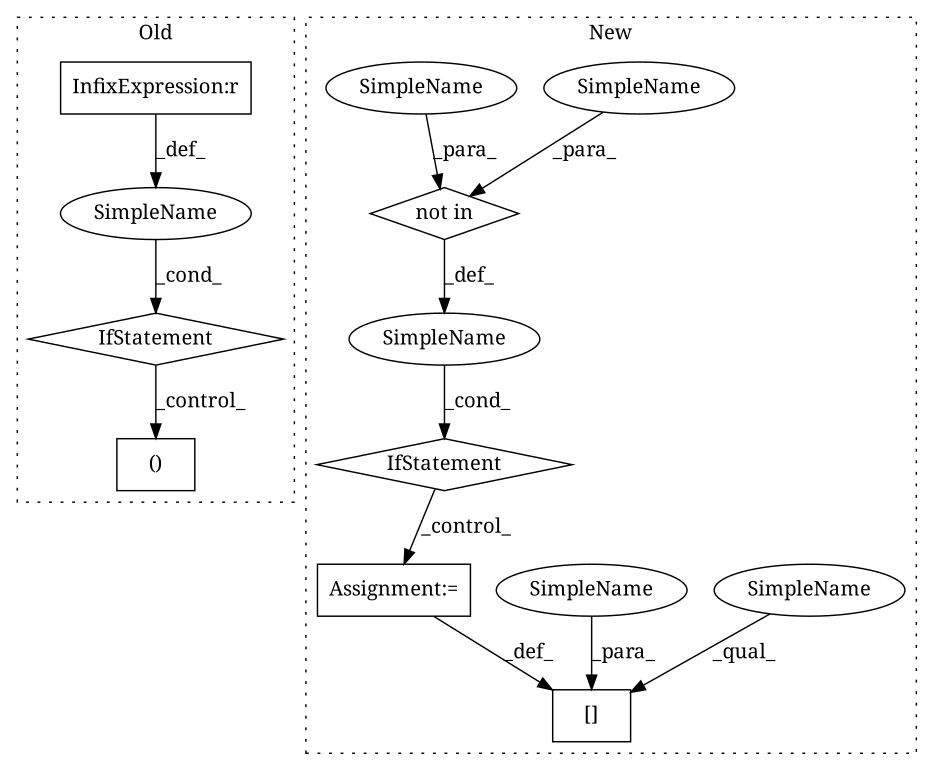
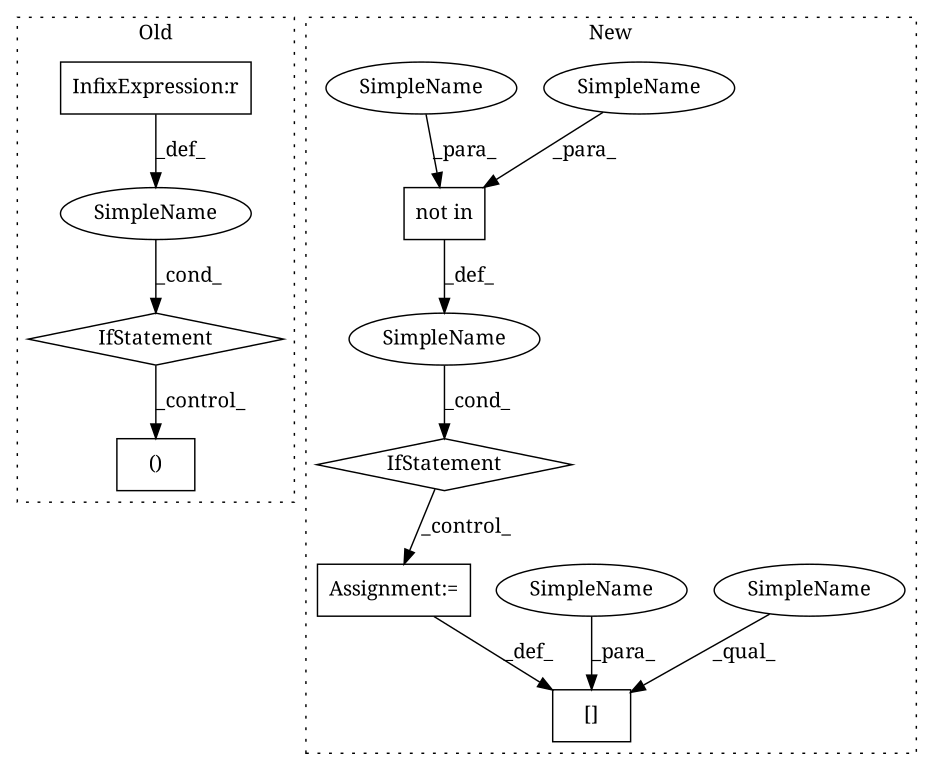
(444, 214) -> (444, 214)
